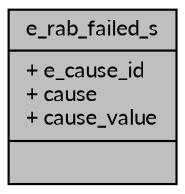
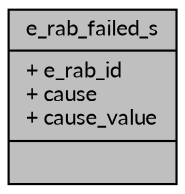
(85, 71) -> (74, 71)
